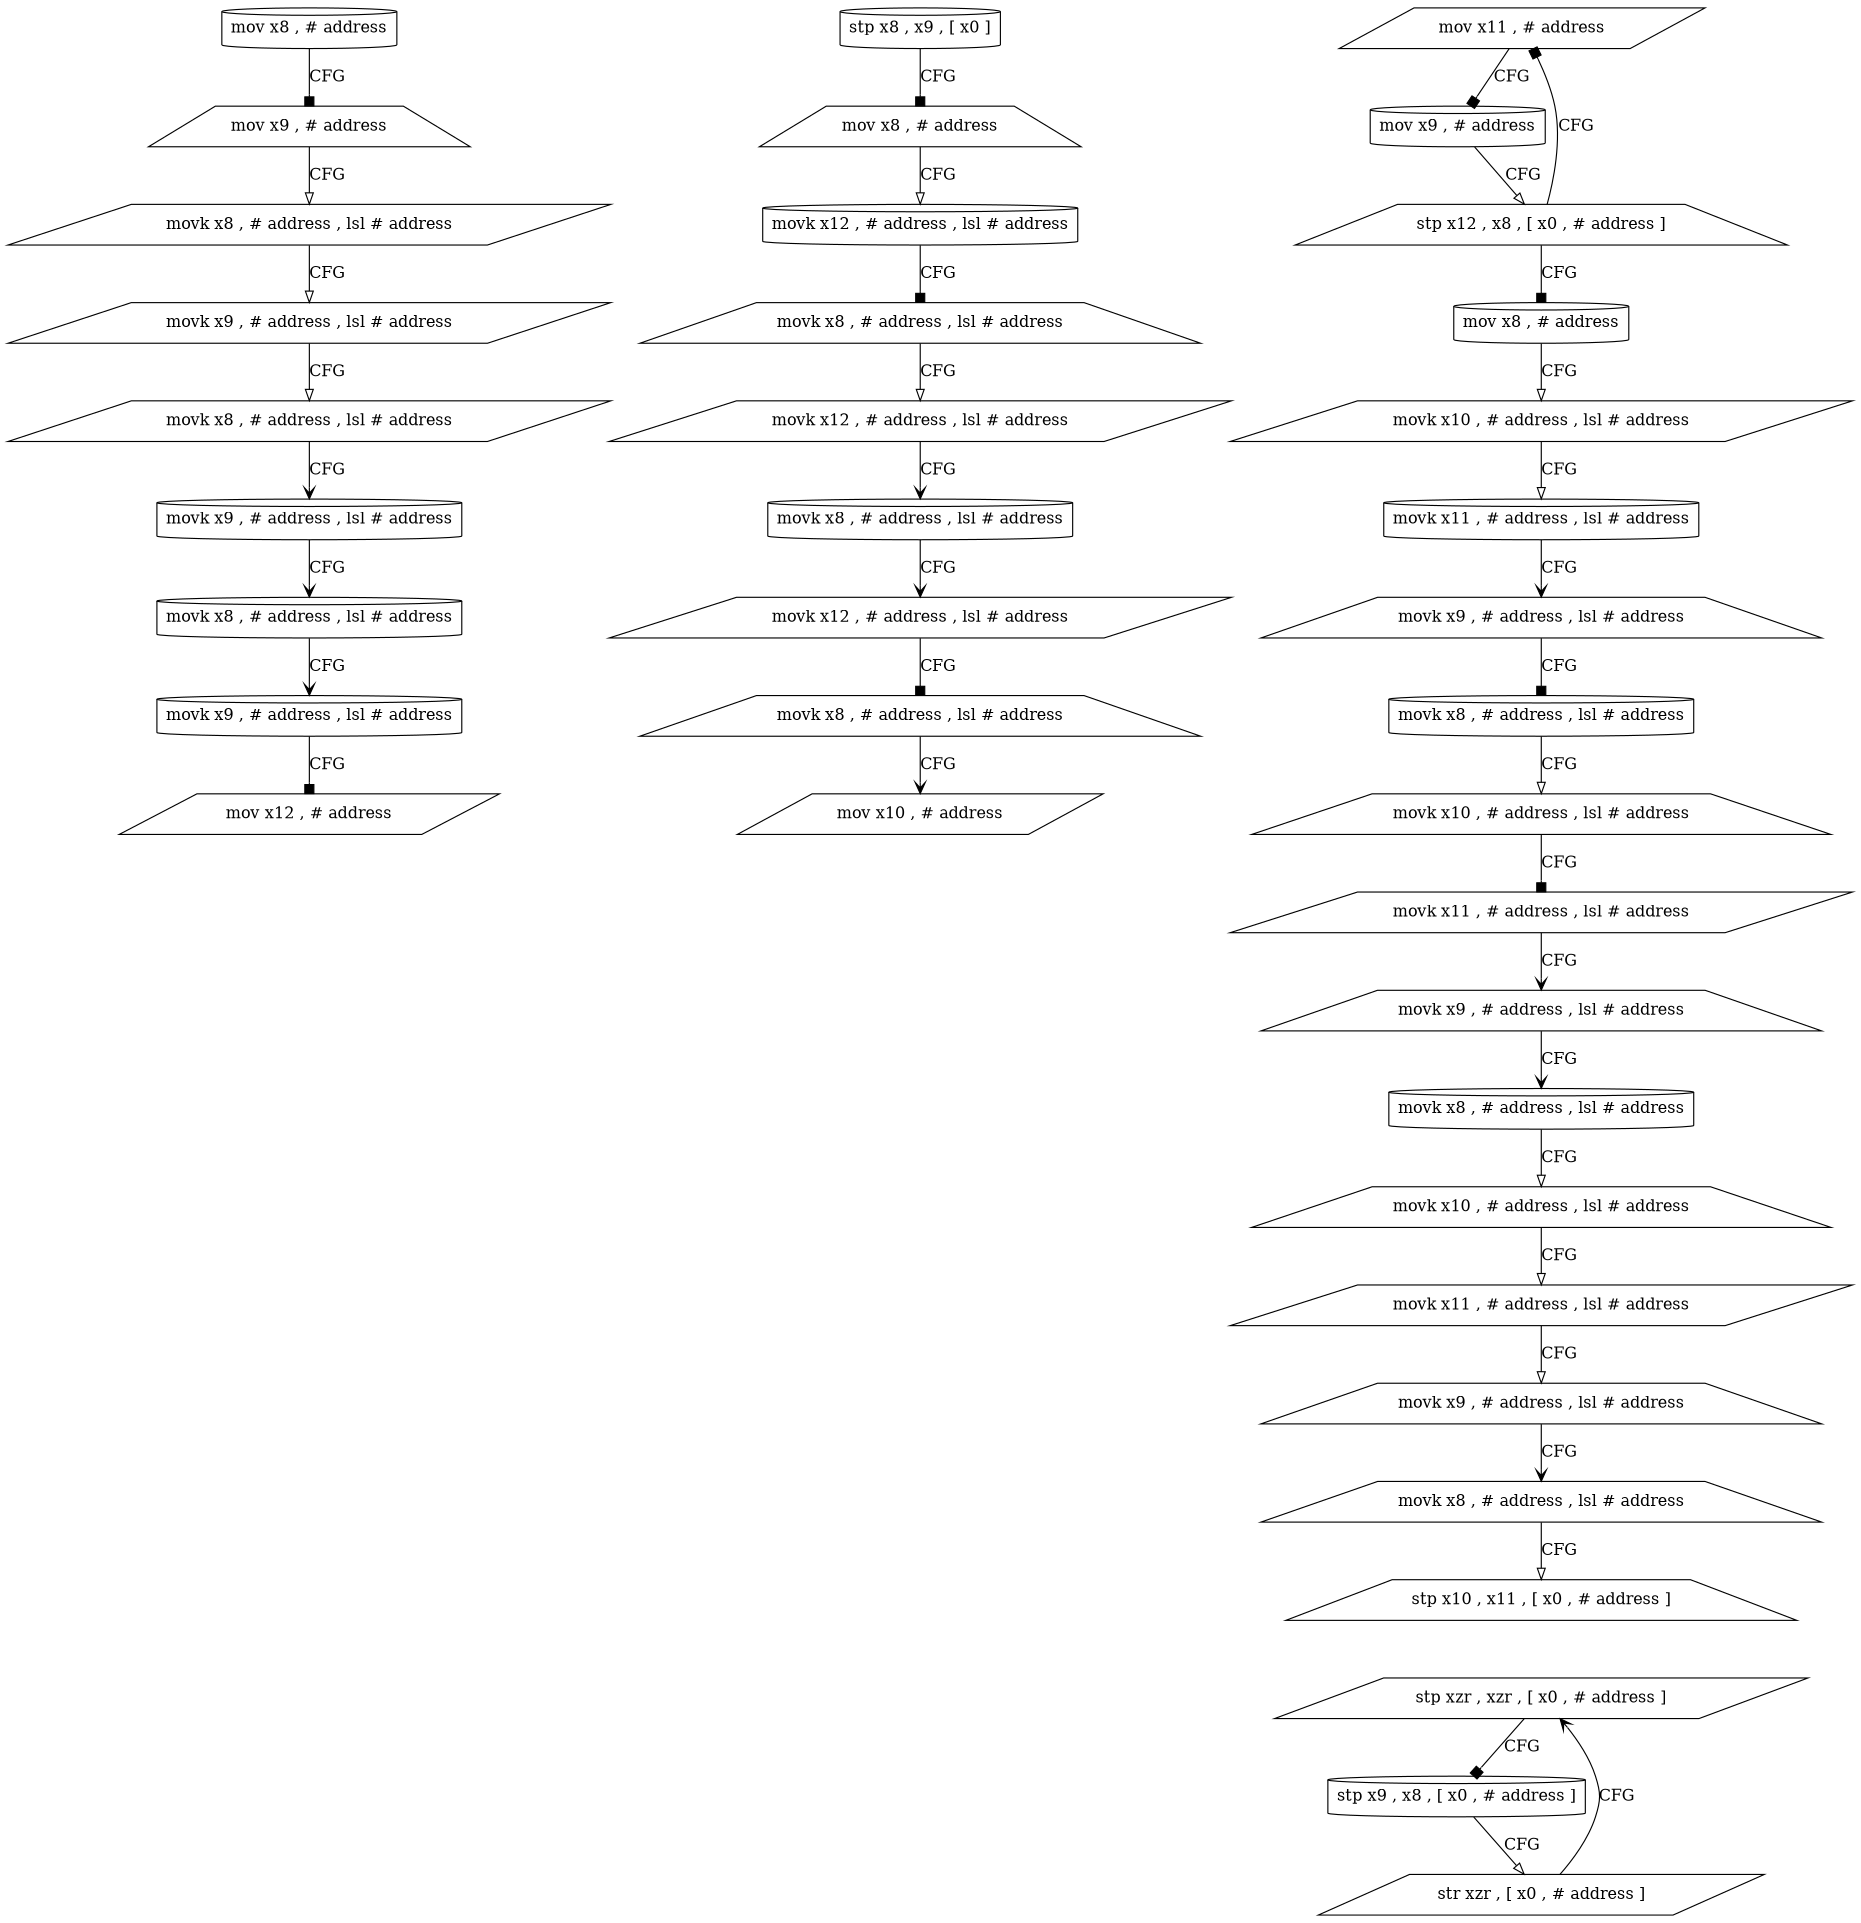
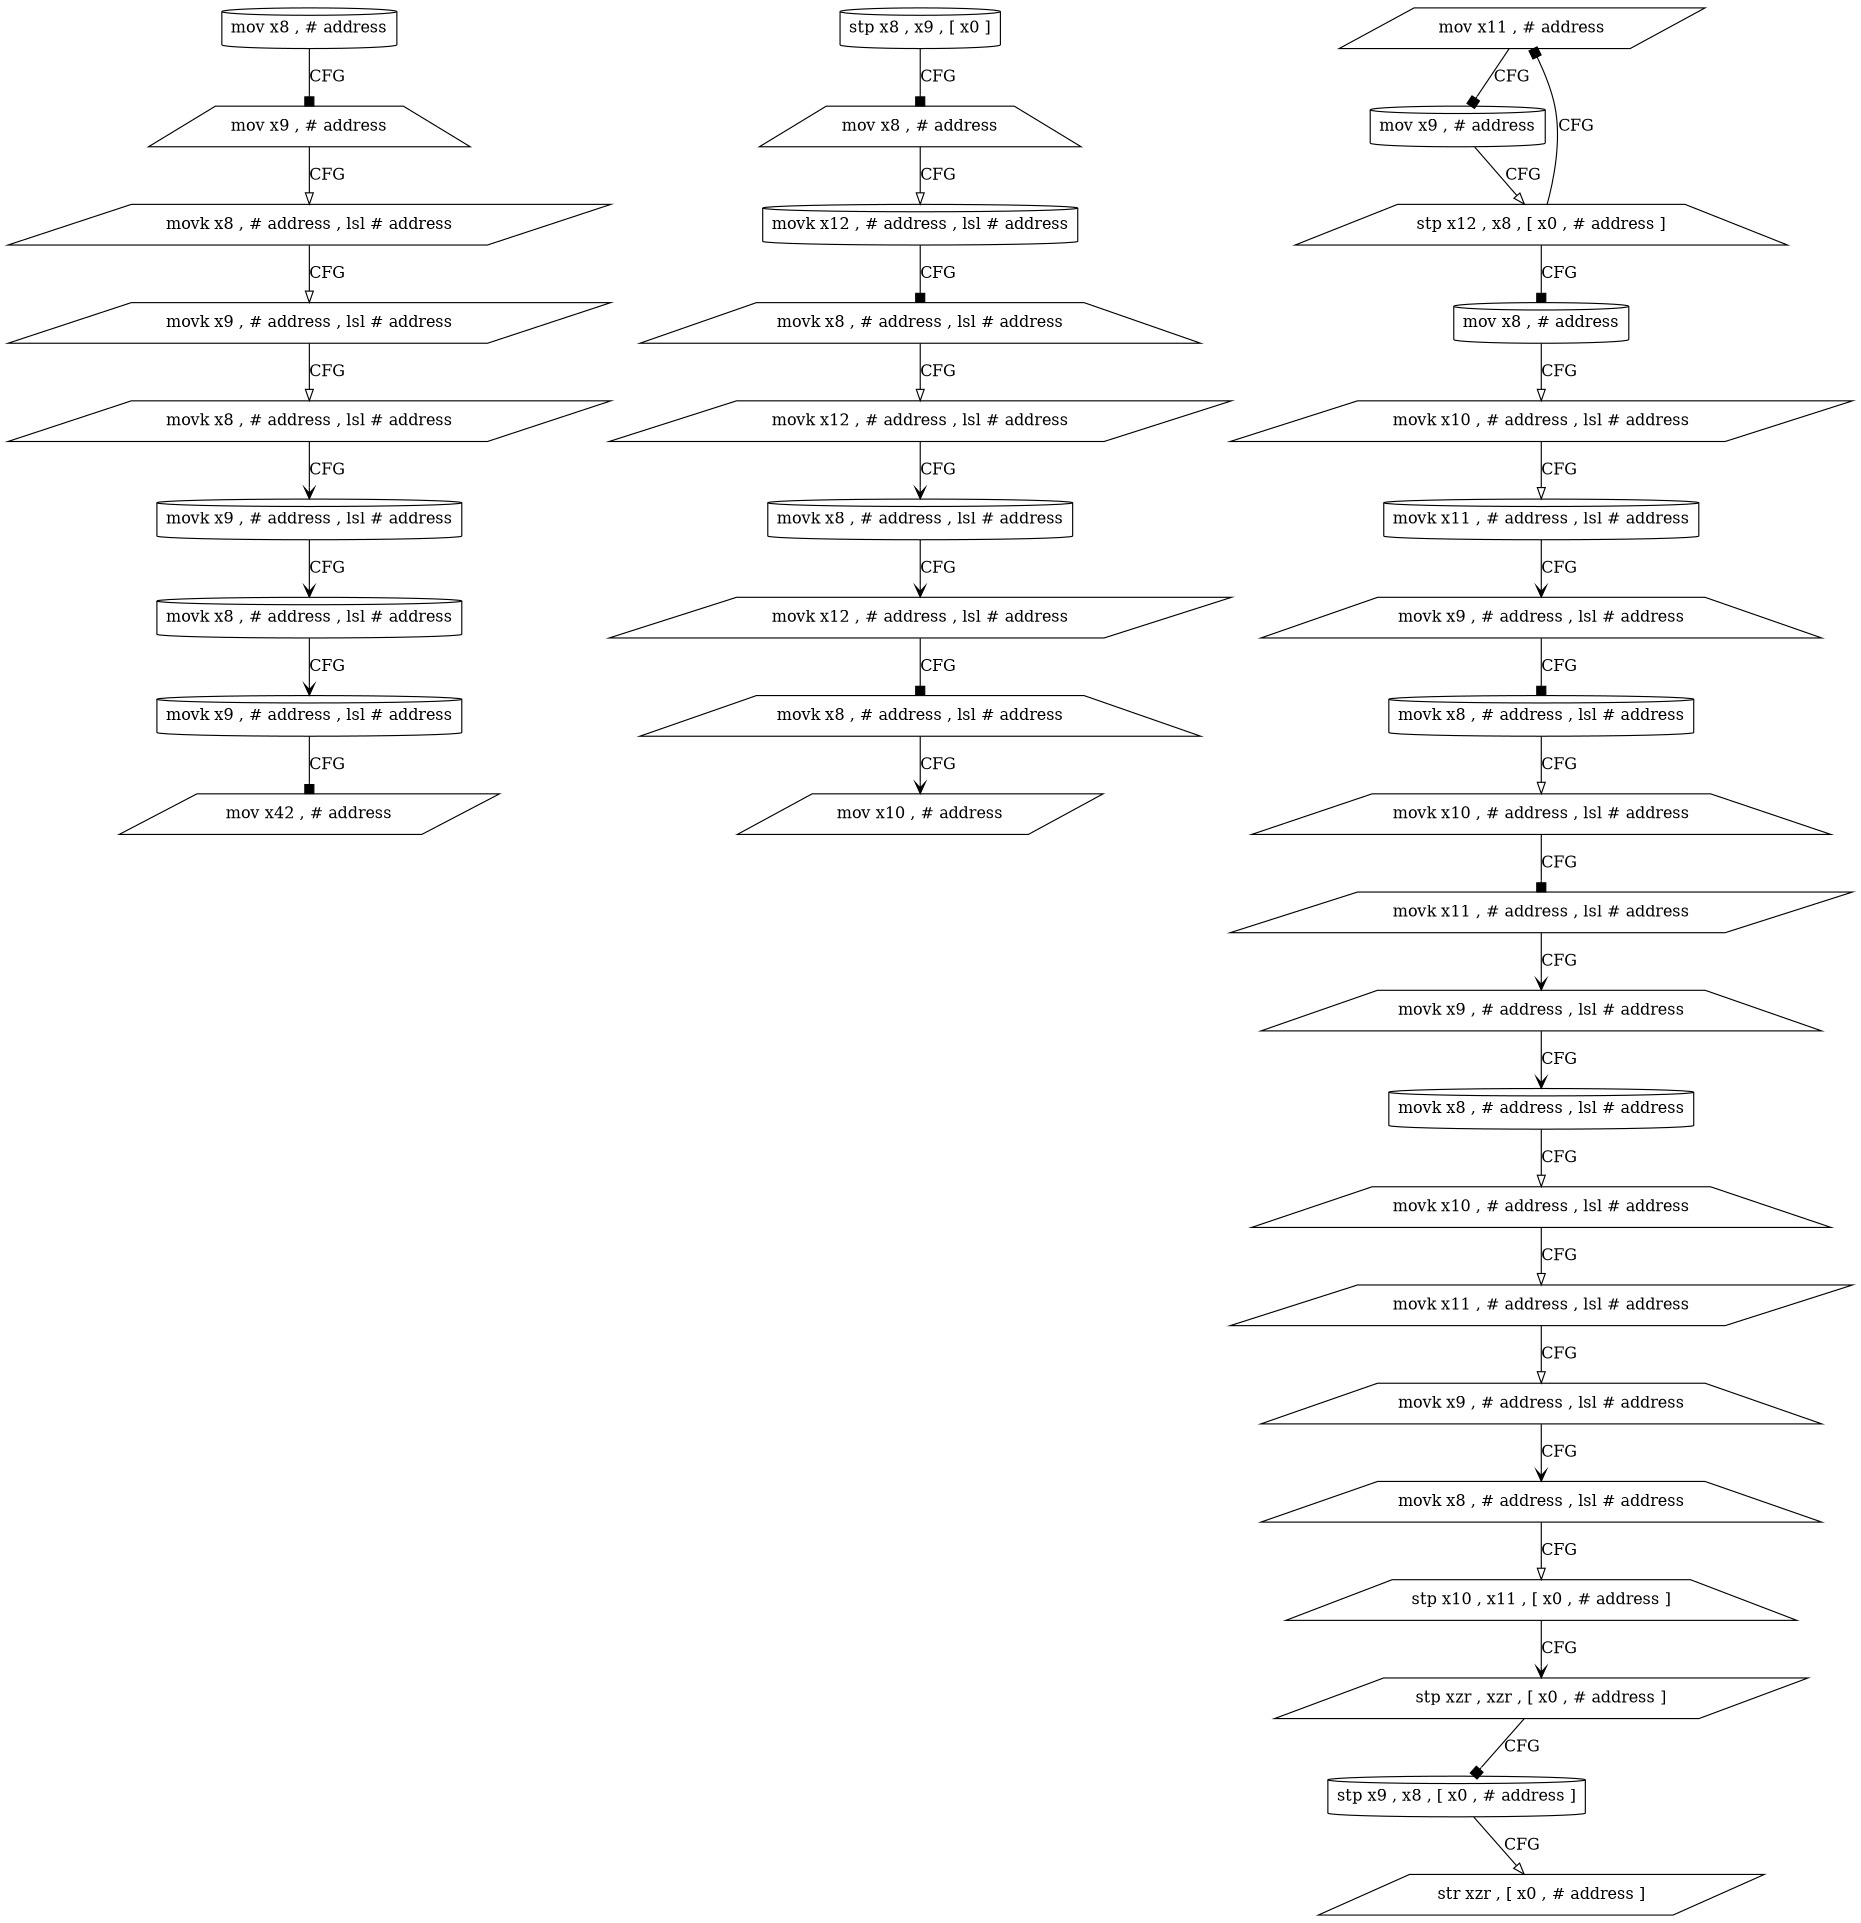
(309, 814) -> (309, 814)
(1599, 1802) -> (1541, 1643)
